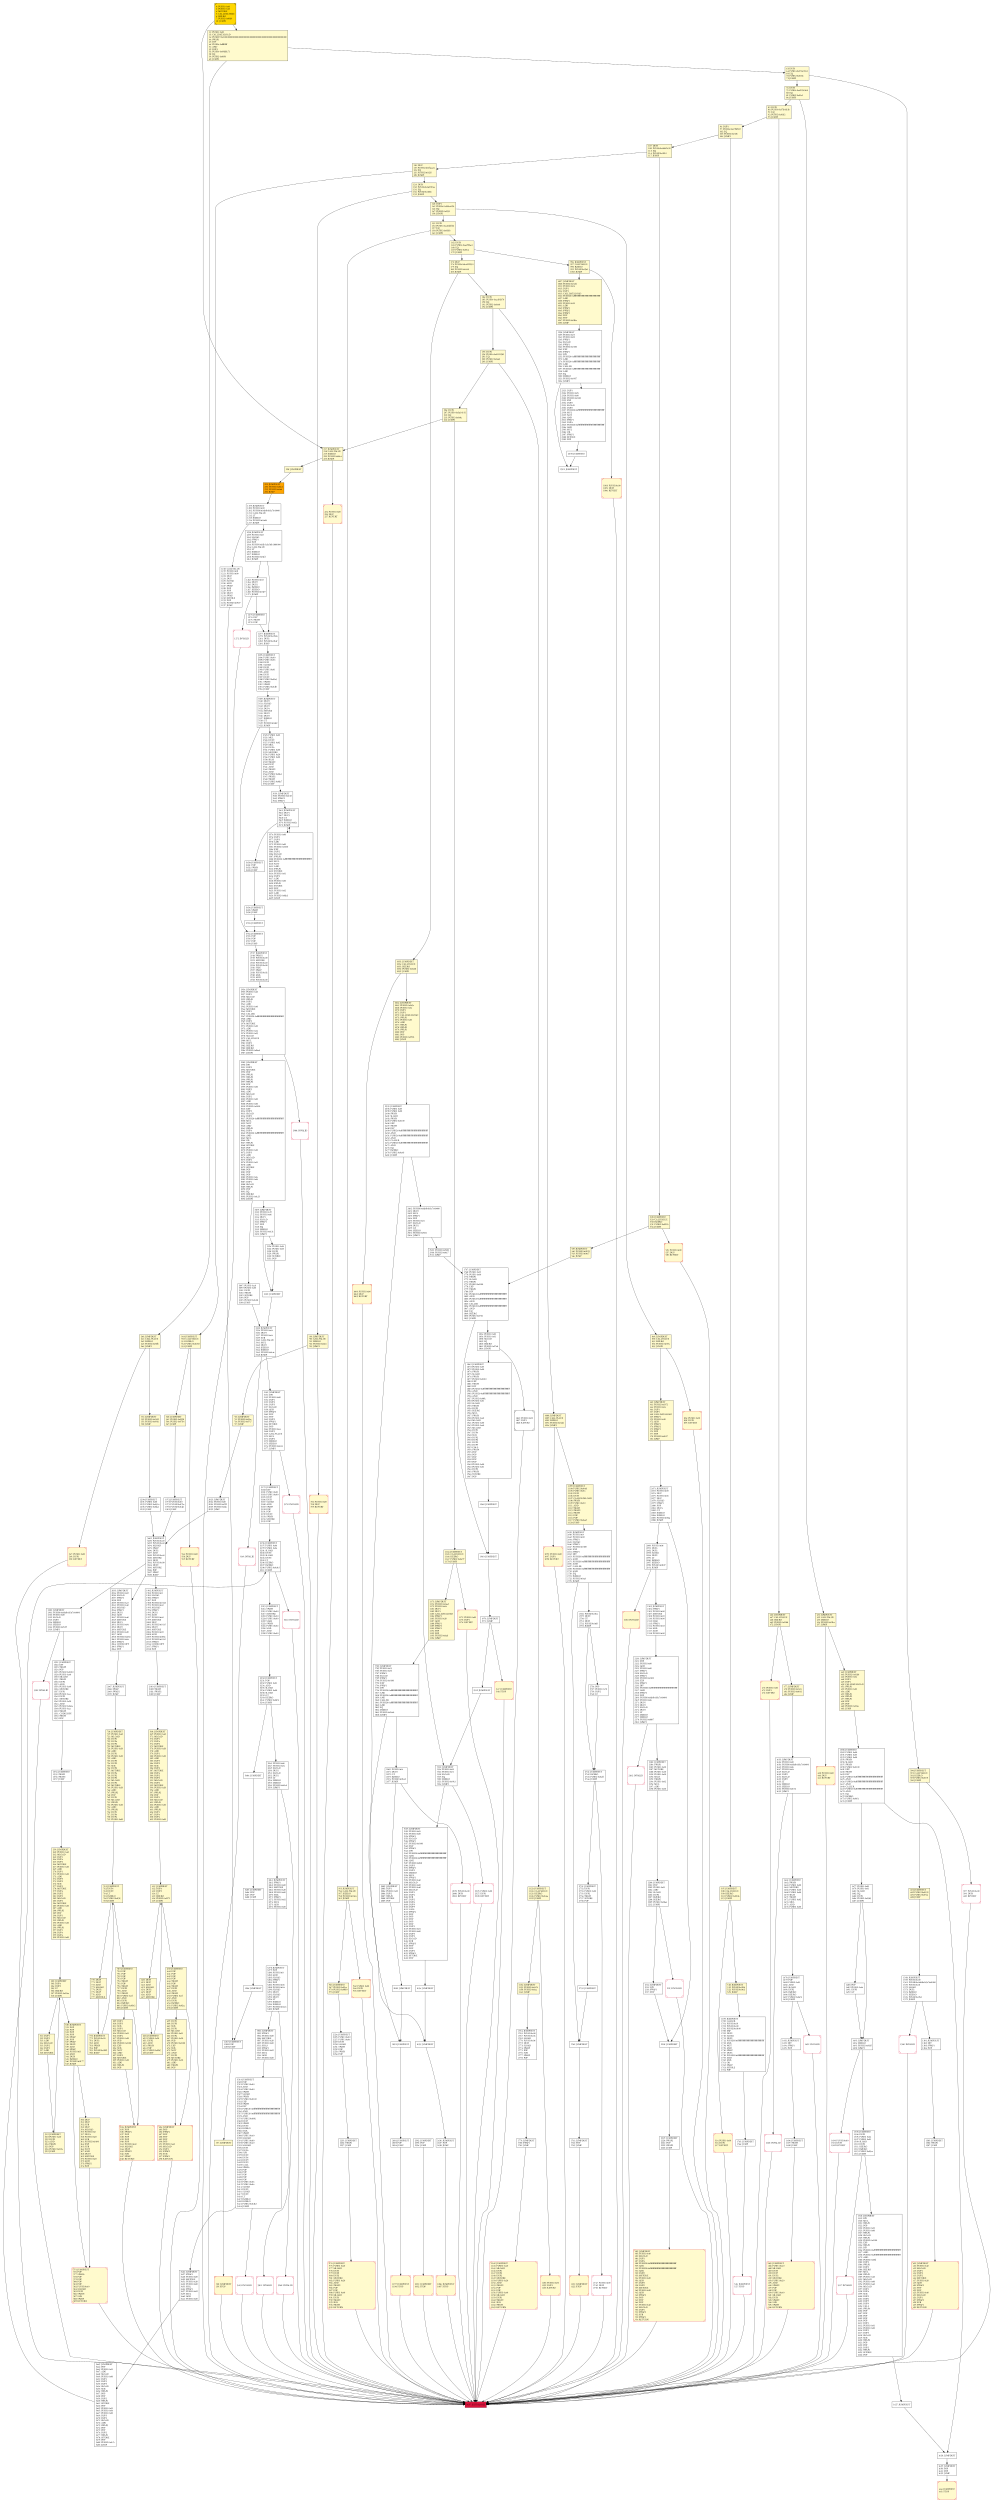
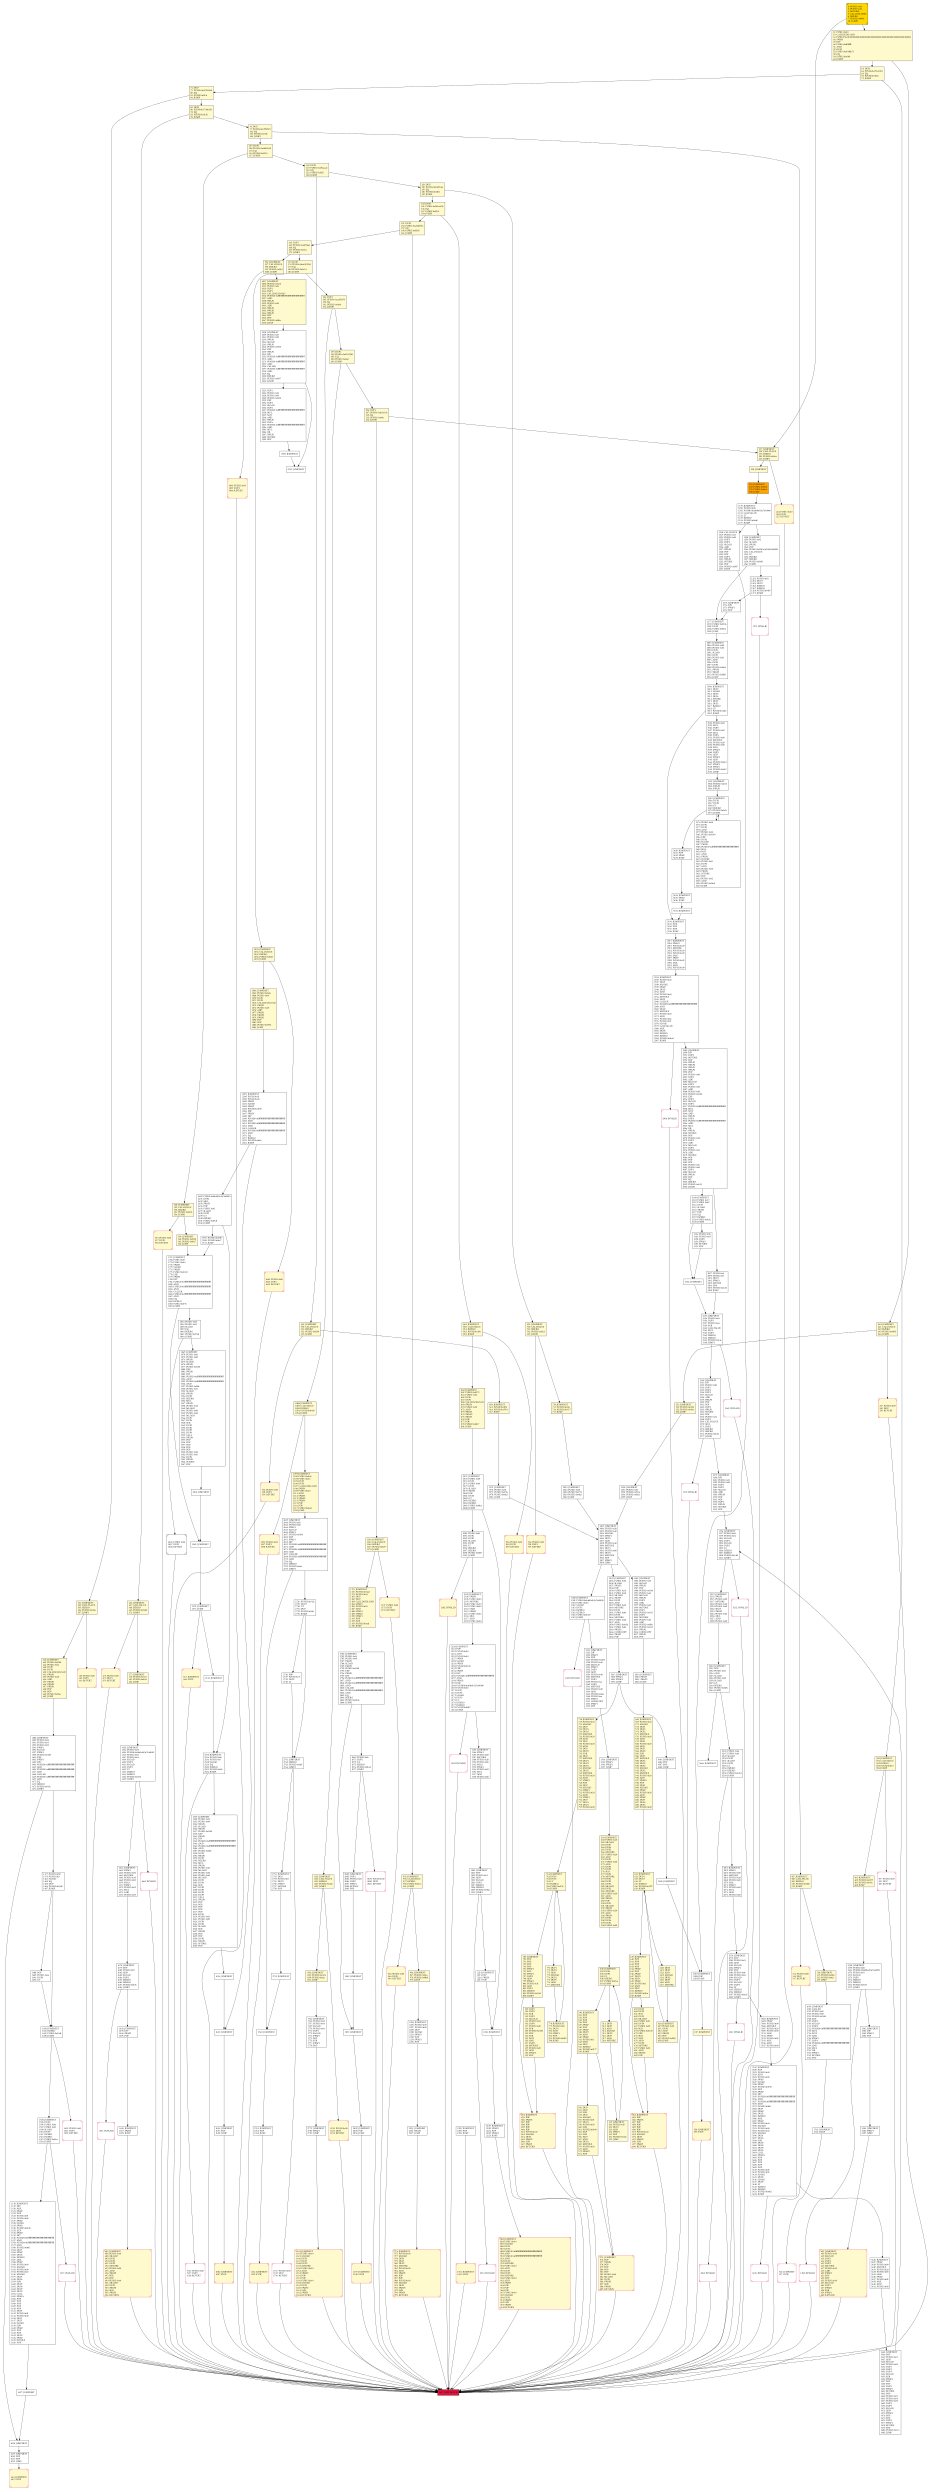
(253, 1832) -> (648, 1715)
